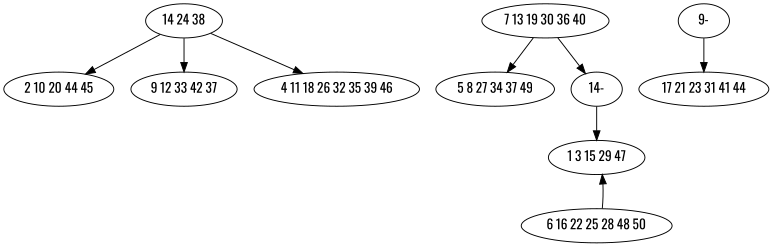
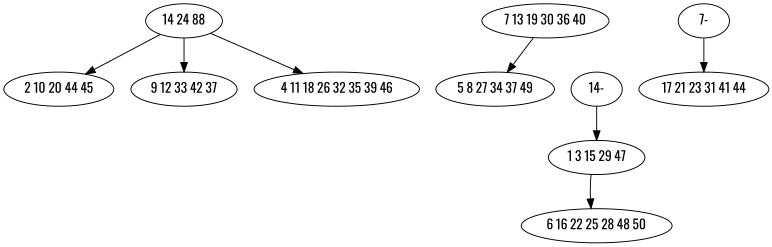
(184, 21) -> (184, 21)
(704, 21) -> (704, 21)
(569, 52) -> none
(603, 196) -> (590, 187)
